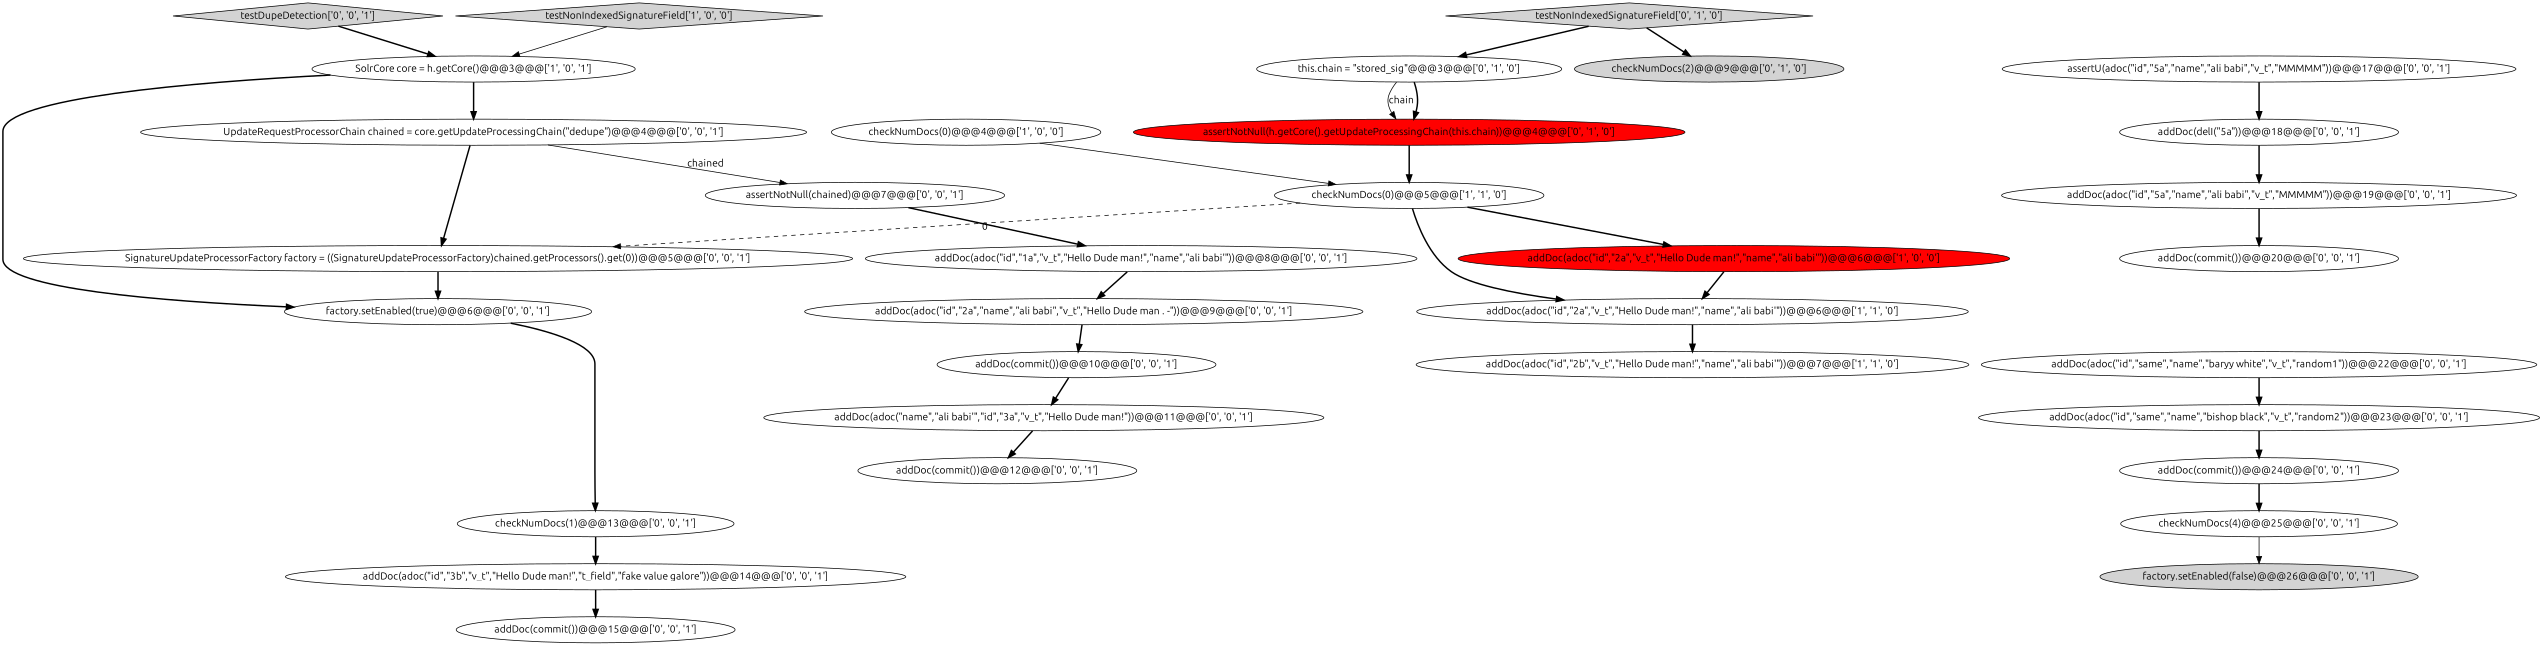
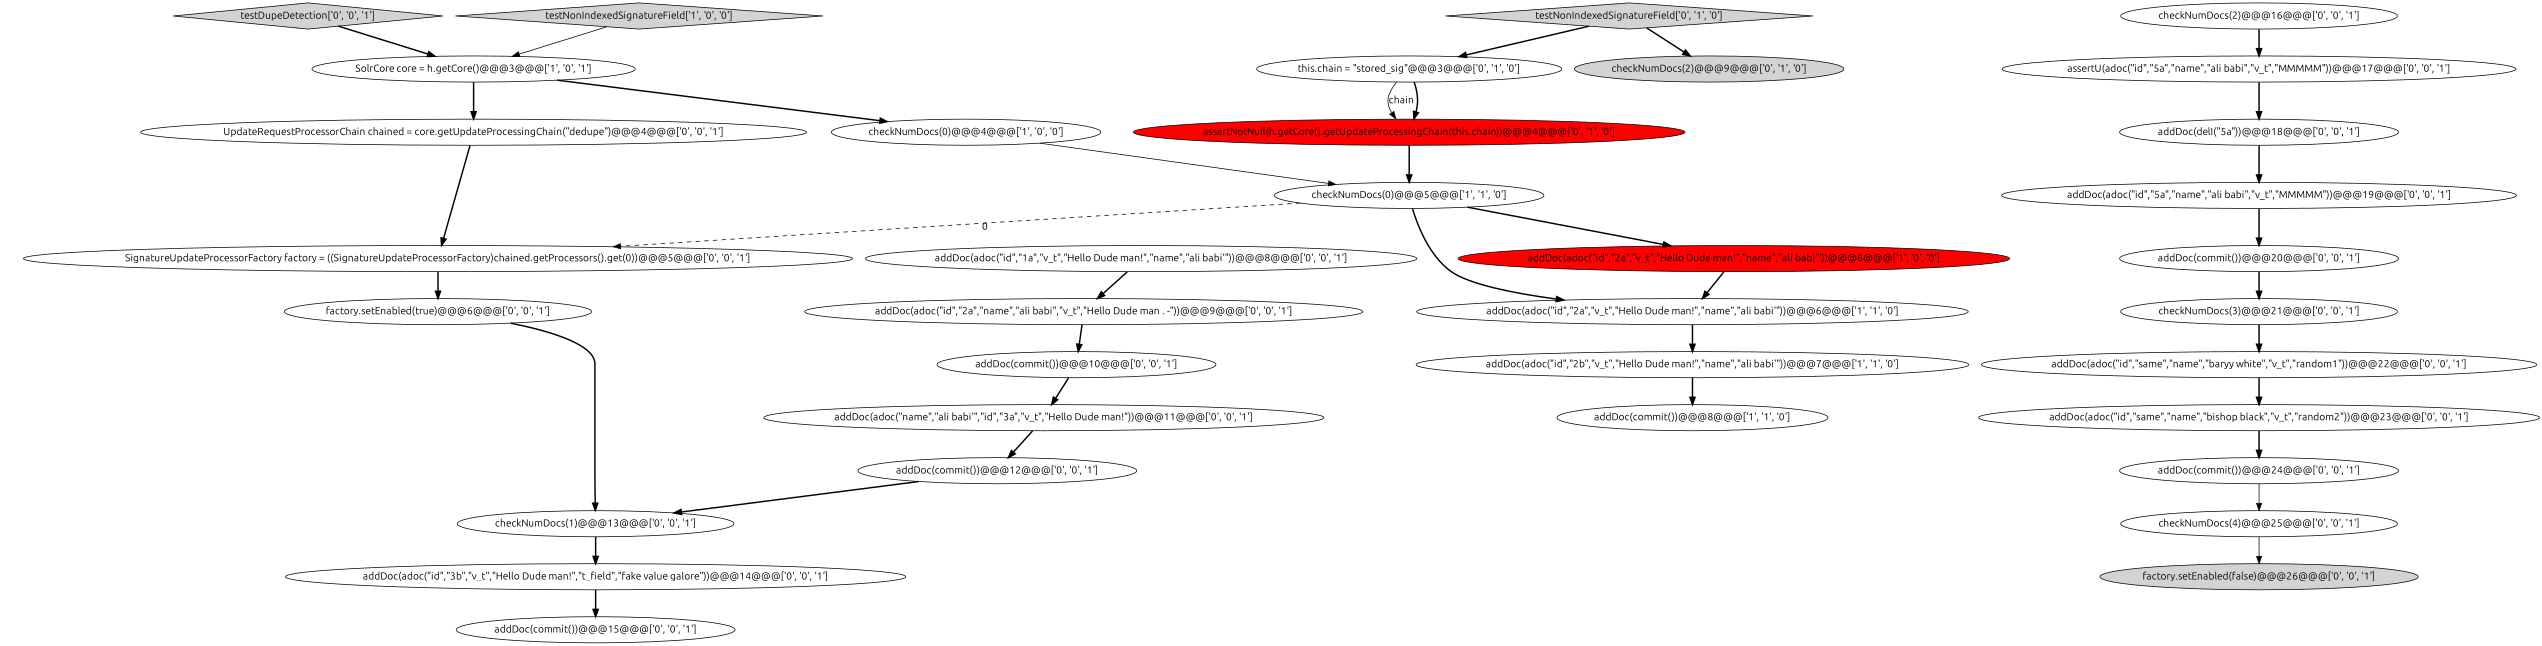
none -> (2259, 16)
(3, 173) -> (719, 100)
(855, 195) -> none
none -> (2259, 312)
none -> (1692, 418)
(2259, 494) -> (2259, 494)
none -> (800, 497)
